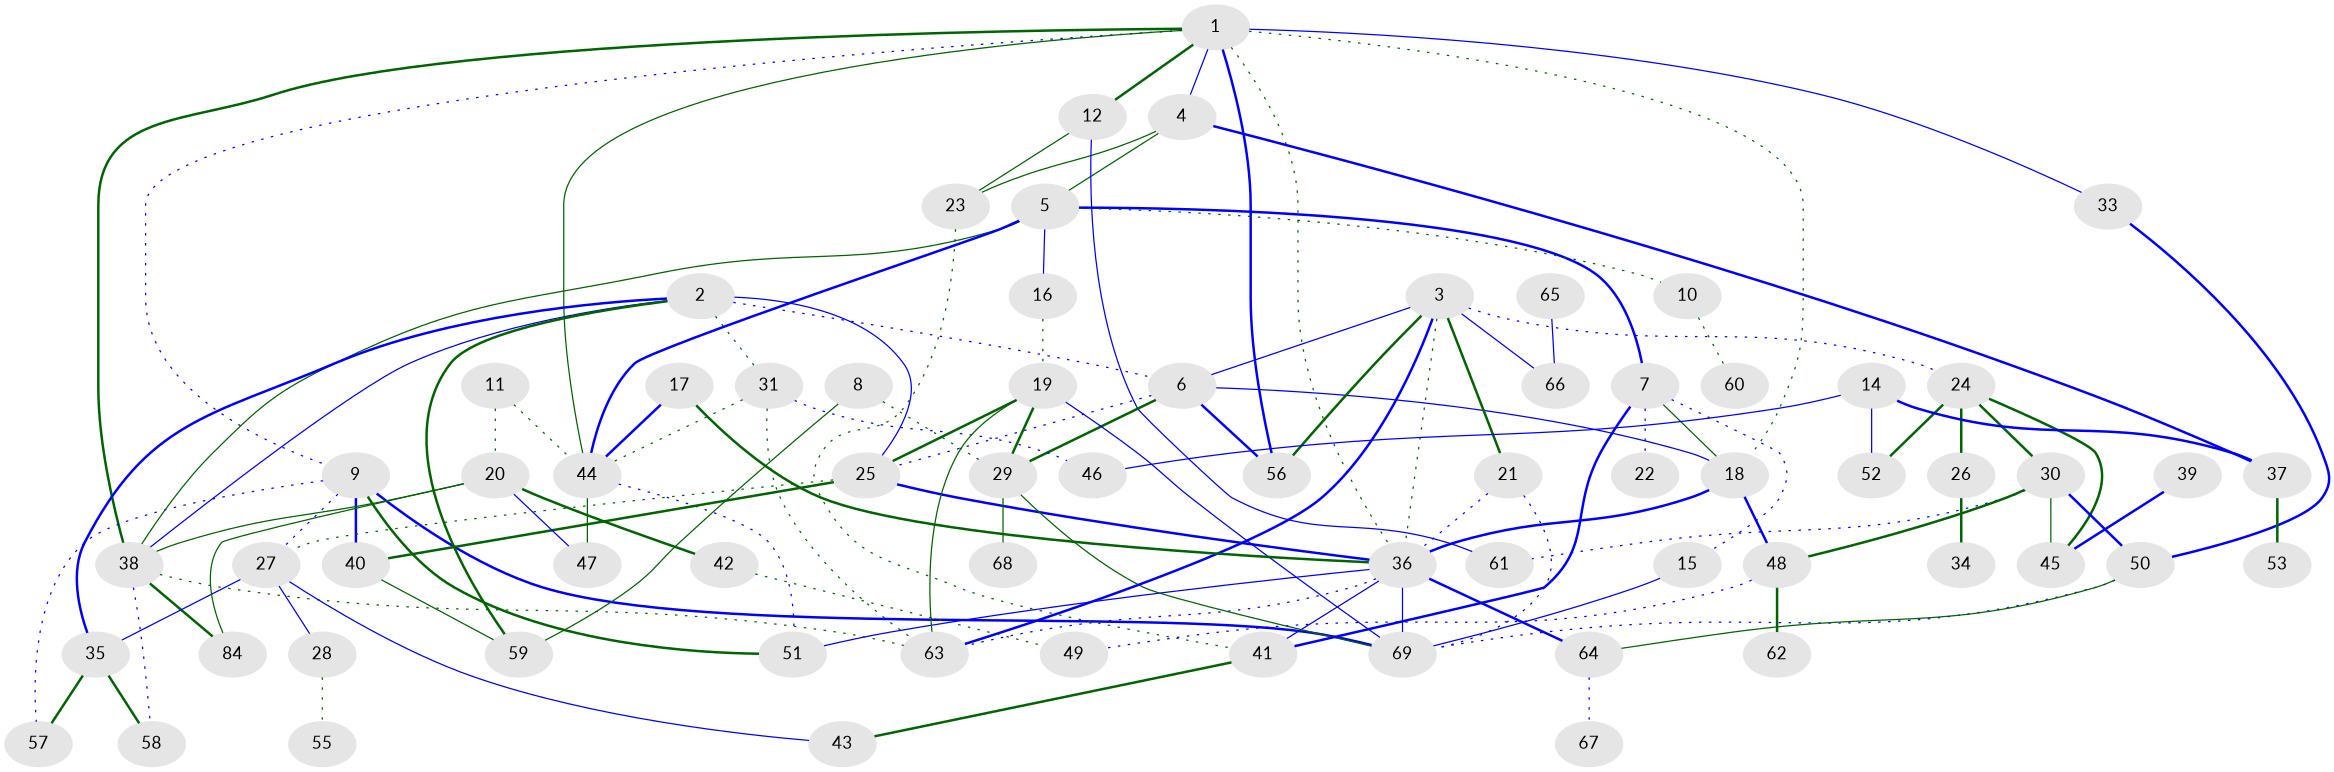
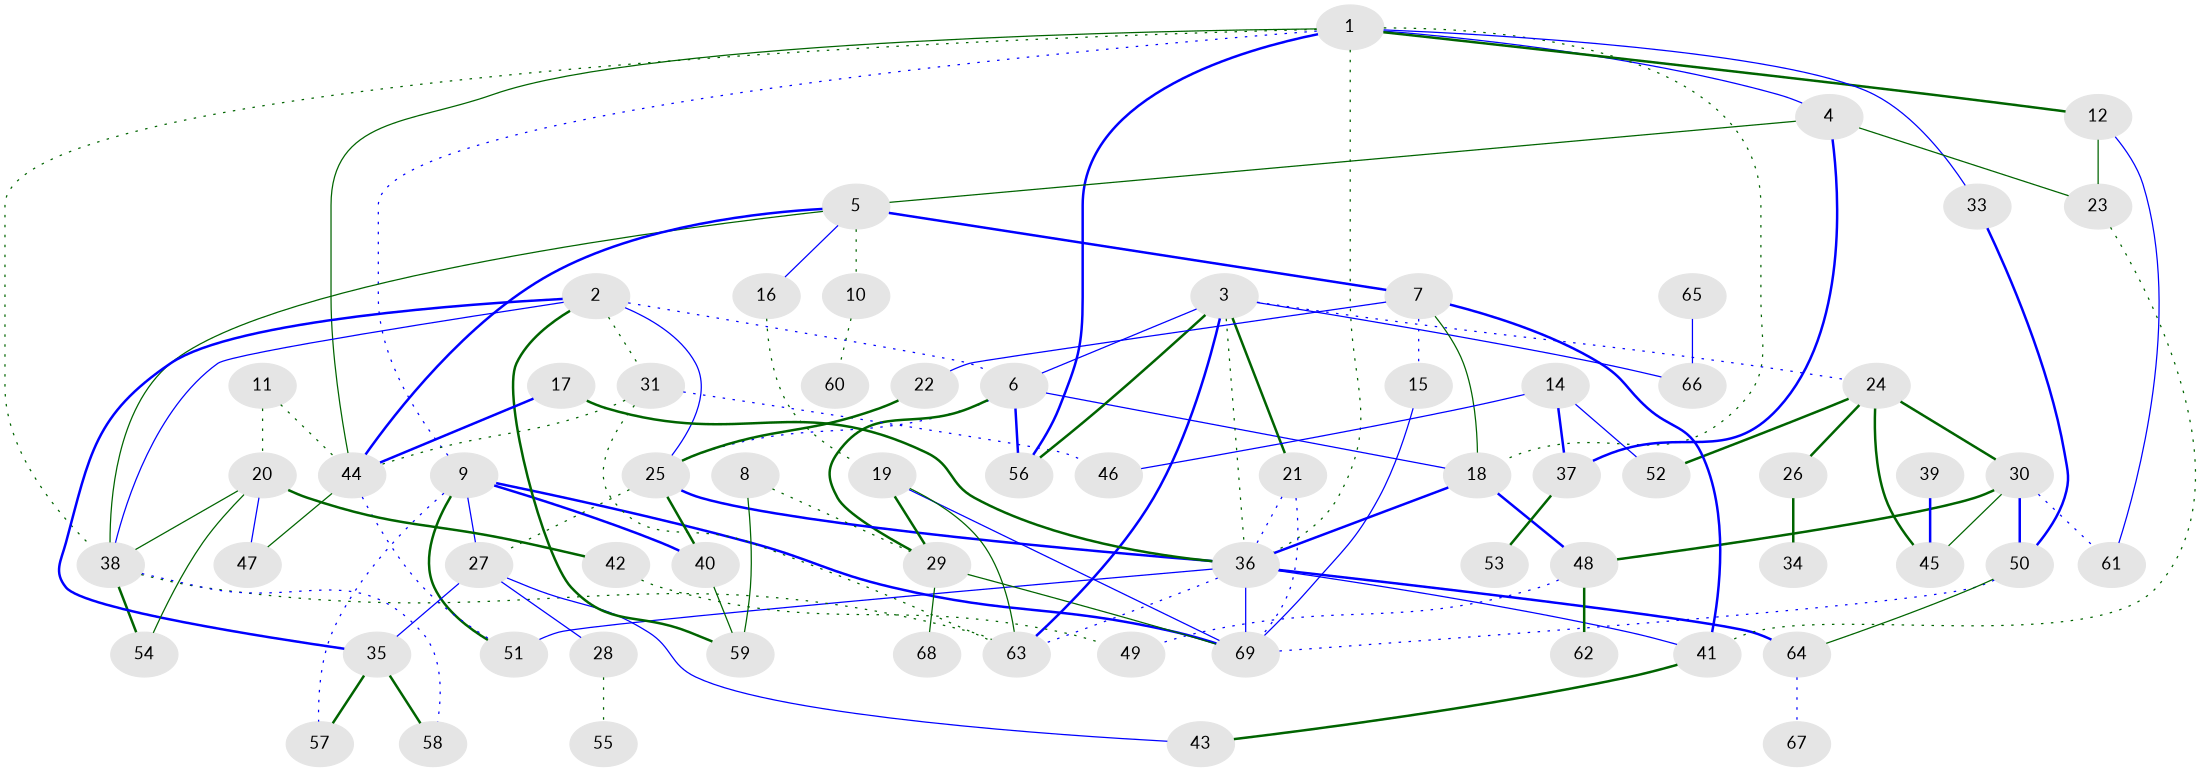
(443, 64) -> (464, 81)
(964, 426) -> (790, 431)
(1645, 433) -> (1167, 334)
(302, 529) -> (472, 520)
(233, 655) -> (144, 655)
